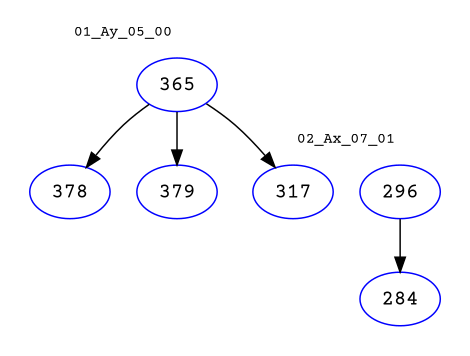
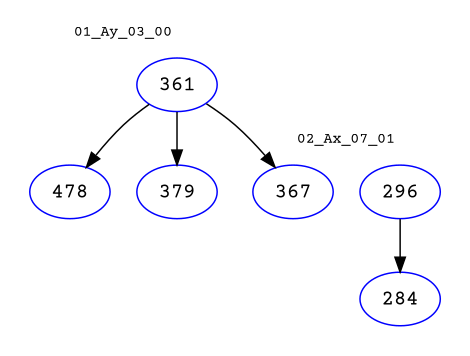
(123, 32) -> (123, 32)
(177, 85) -> (177, 85)
(70, 192) -> (70, 192)
(293, 192) -> (293, 192)
